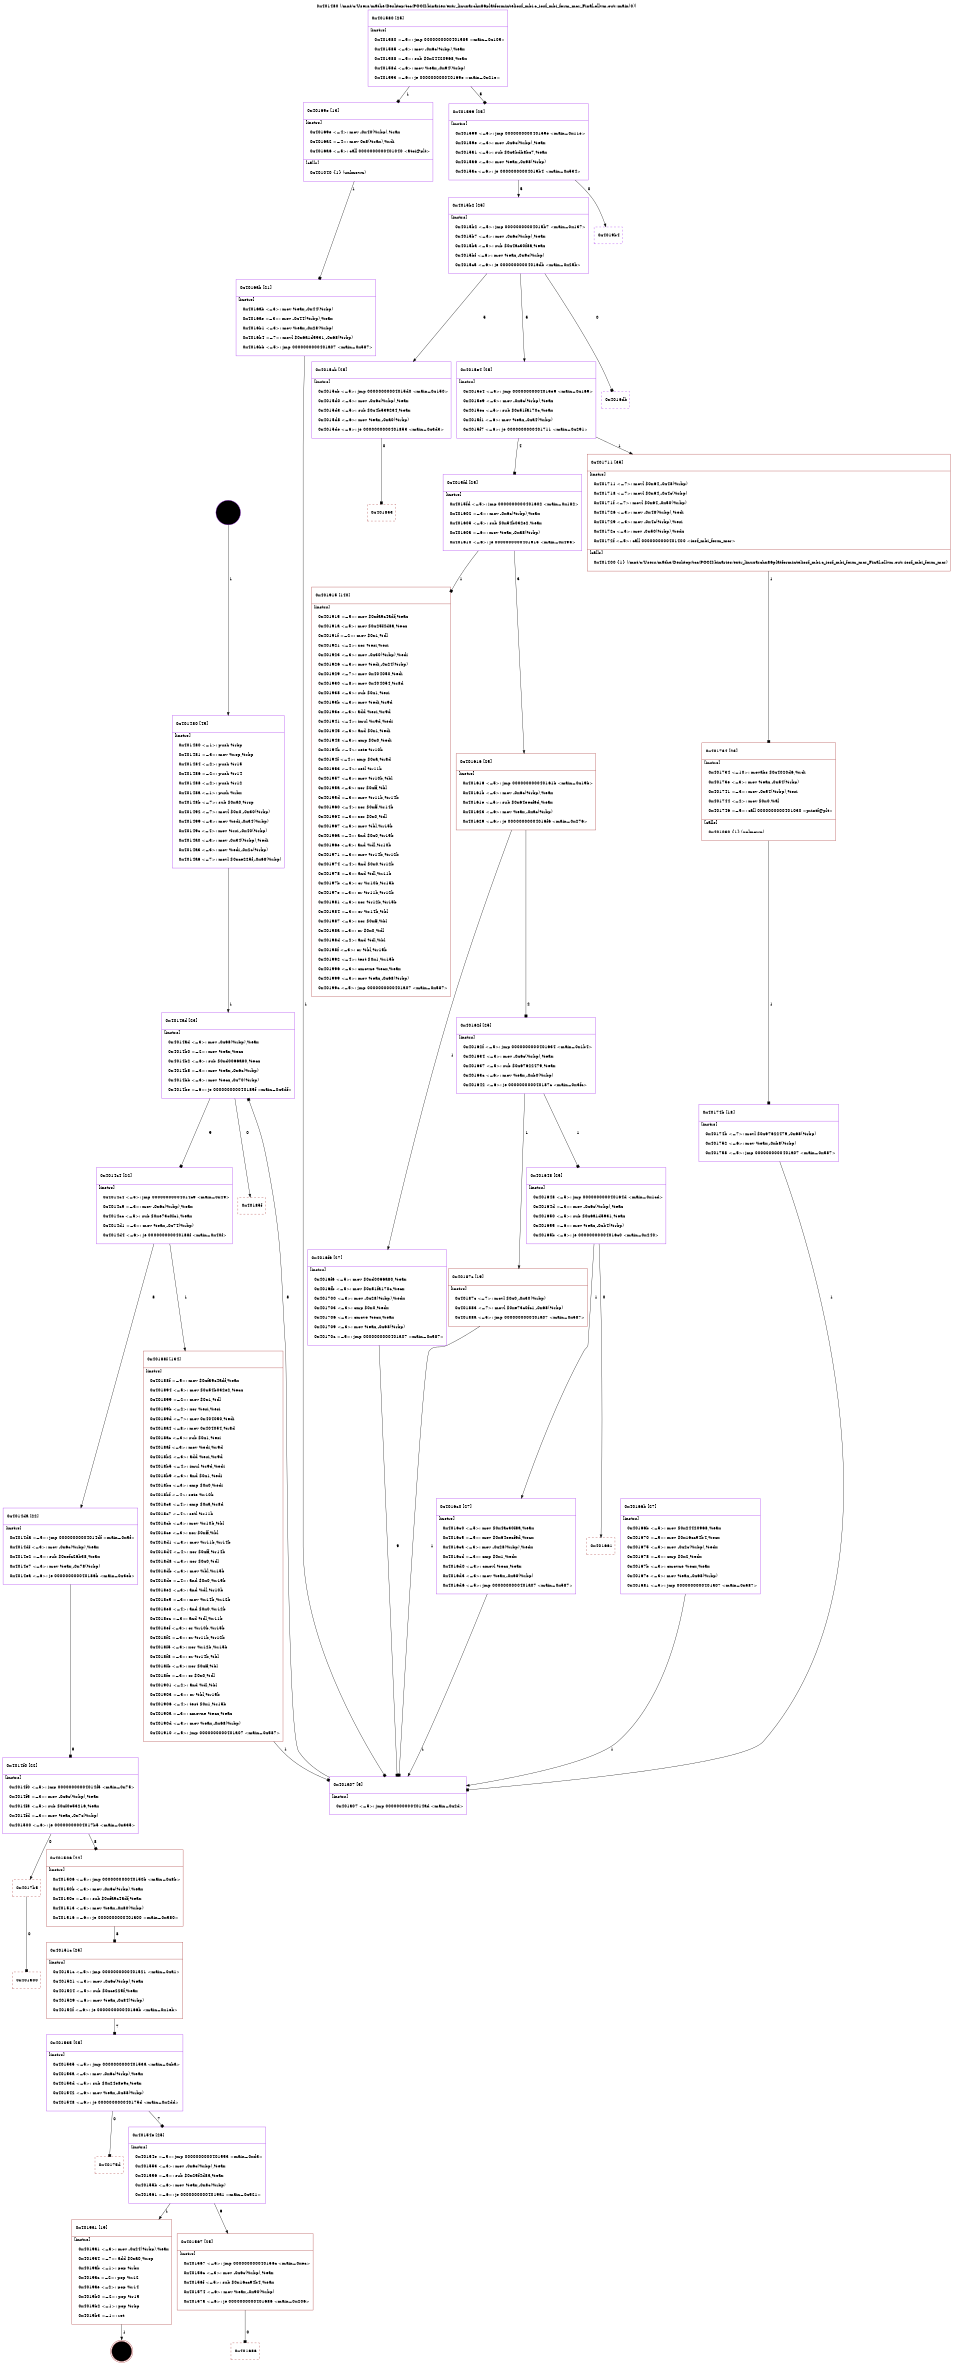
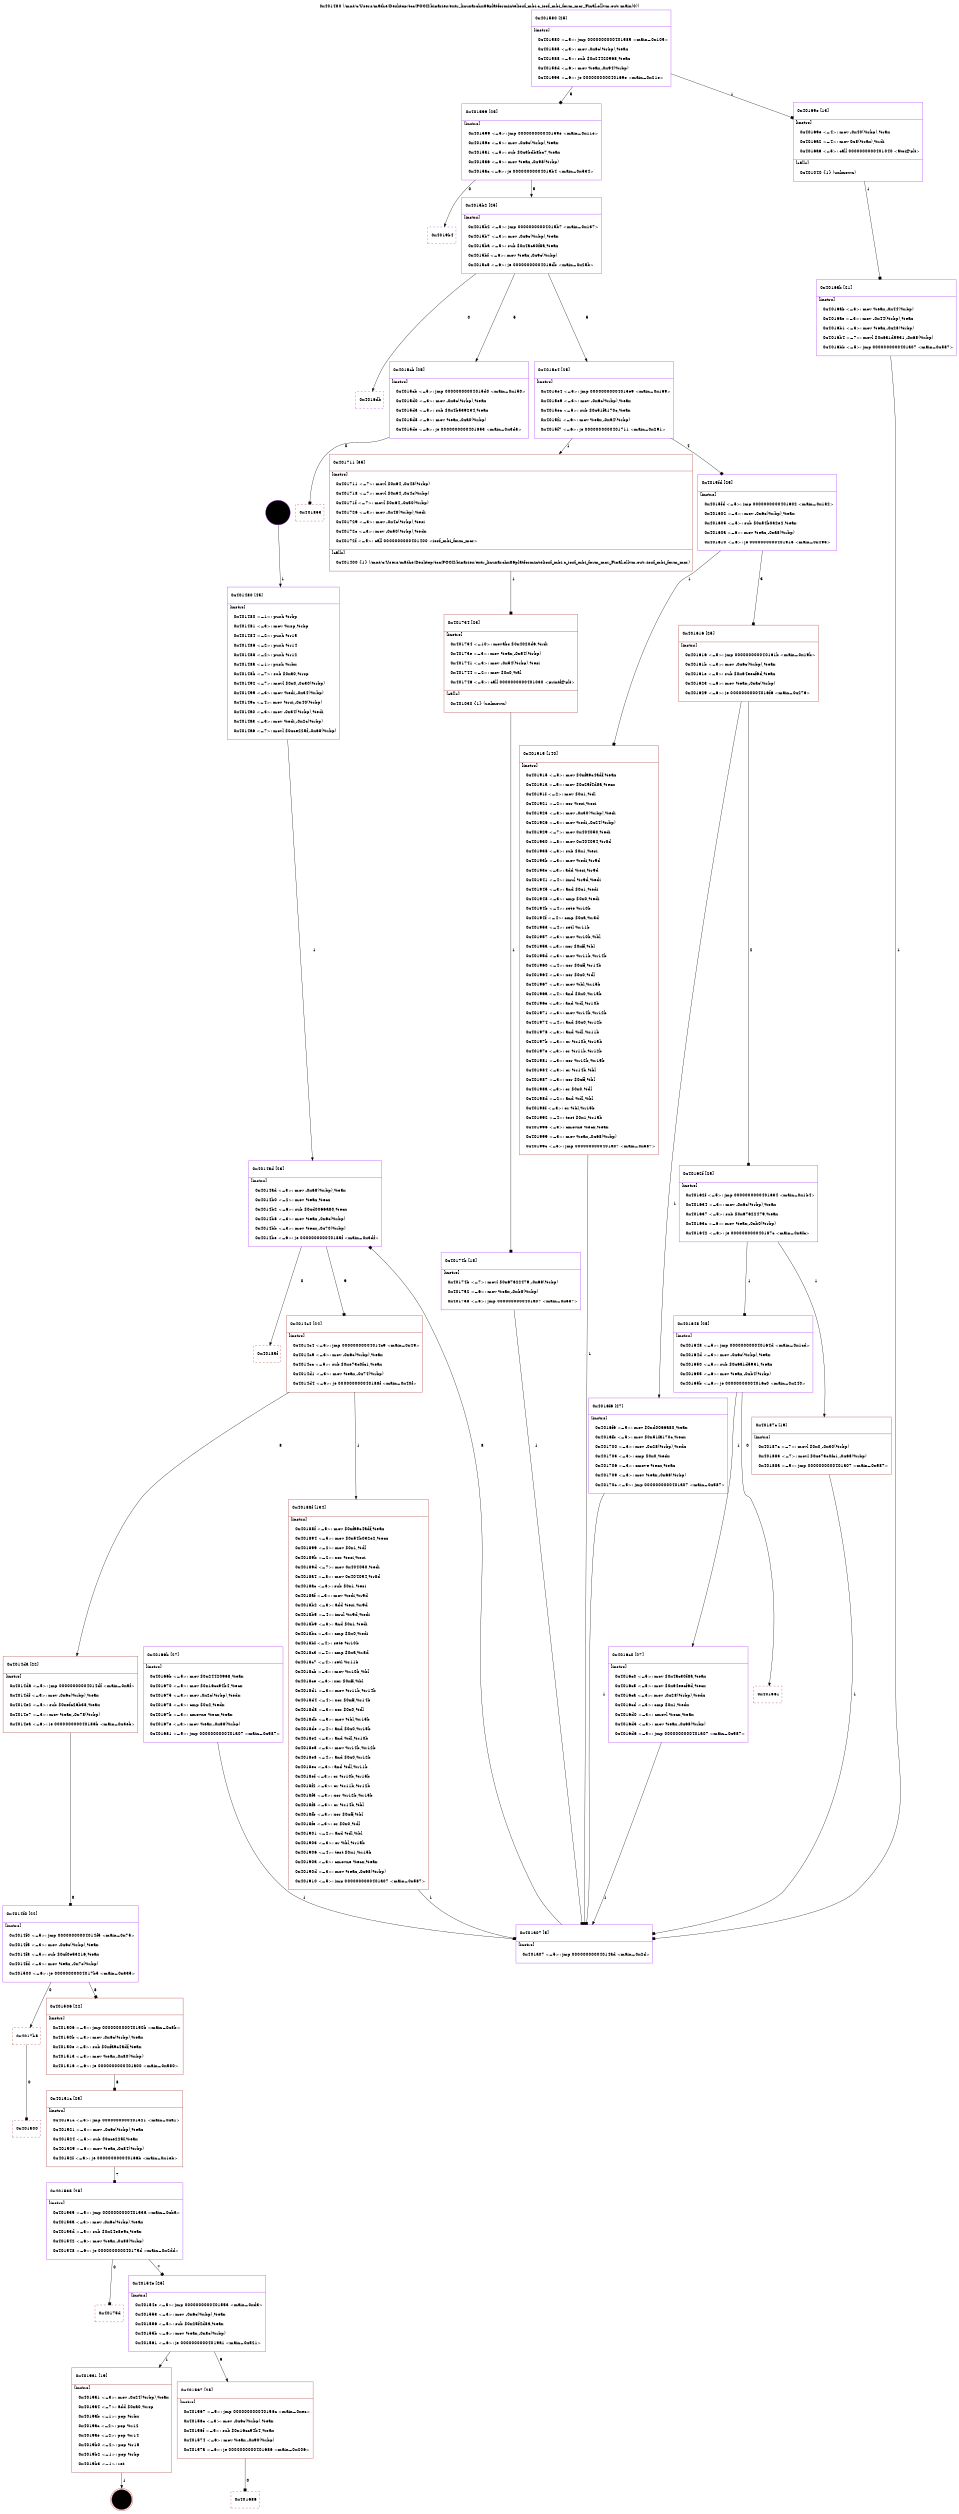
(581, 330) -> (417, 325)
(519, 651) -> (758, 586)
(164, 1206) -> (354, 1354)
none -> (586, 1538)
(70, 1546) -> (70, 1694)
(397, 1546) -> (604, 1694)
